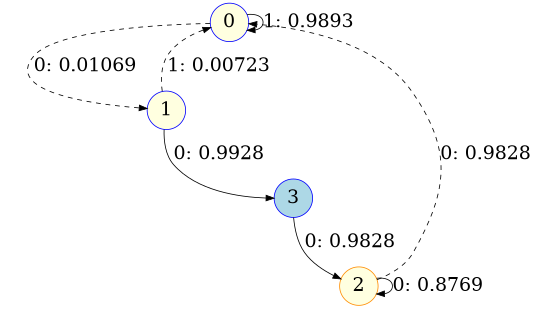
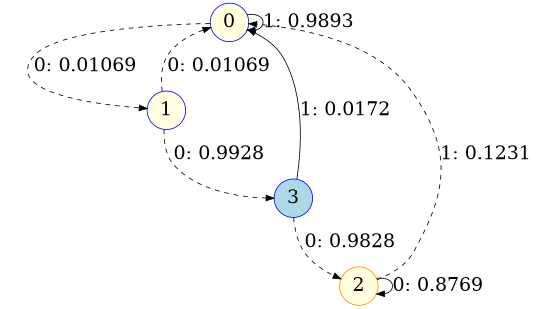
(225, 66) -> (225, 66)
none -> (297, 98)
(495, 154) -> (495, 154)
(199, 183) -> (199, 183)
(305, 253) -> (305, 253)
